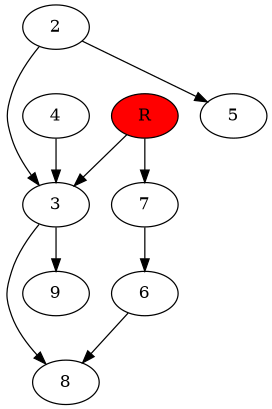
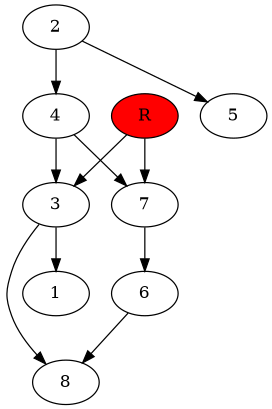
(8, 110) -> (56, 65)
none -> (95, 155)
(56, 294) -> (56, 294)
